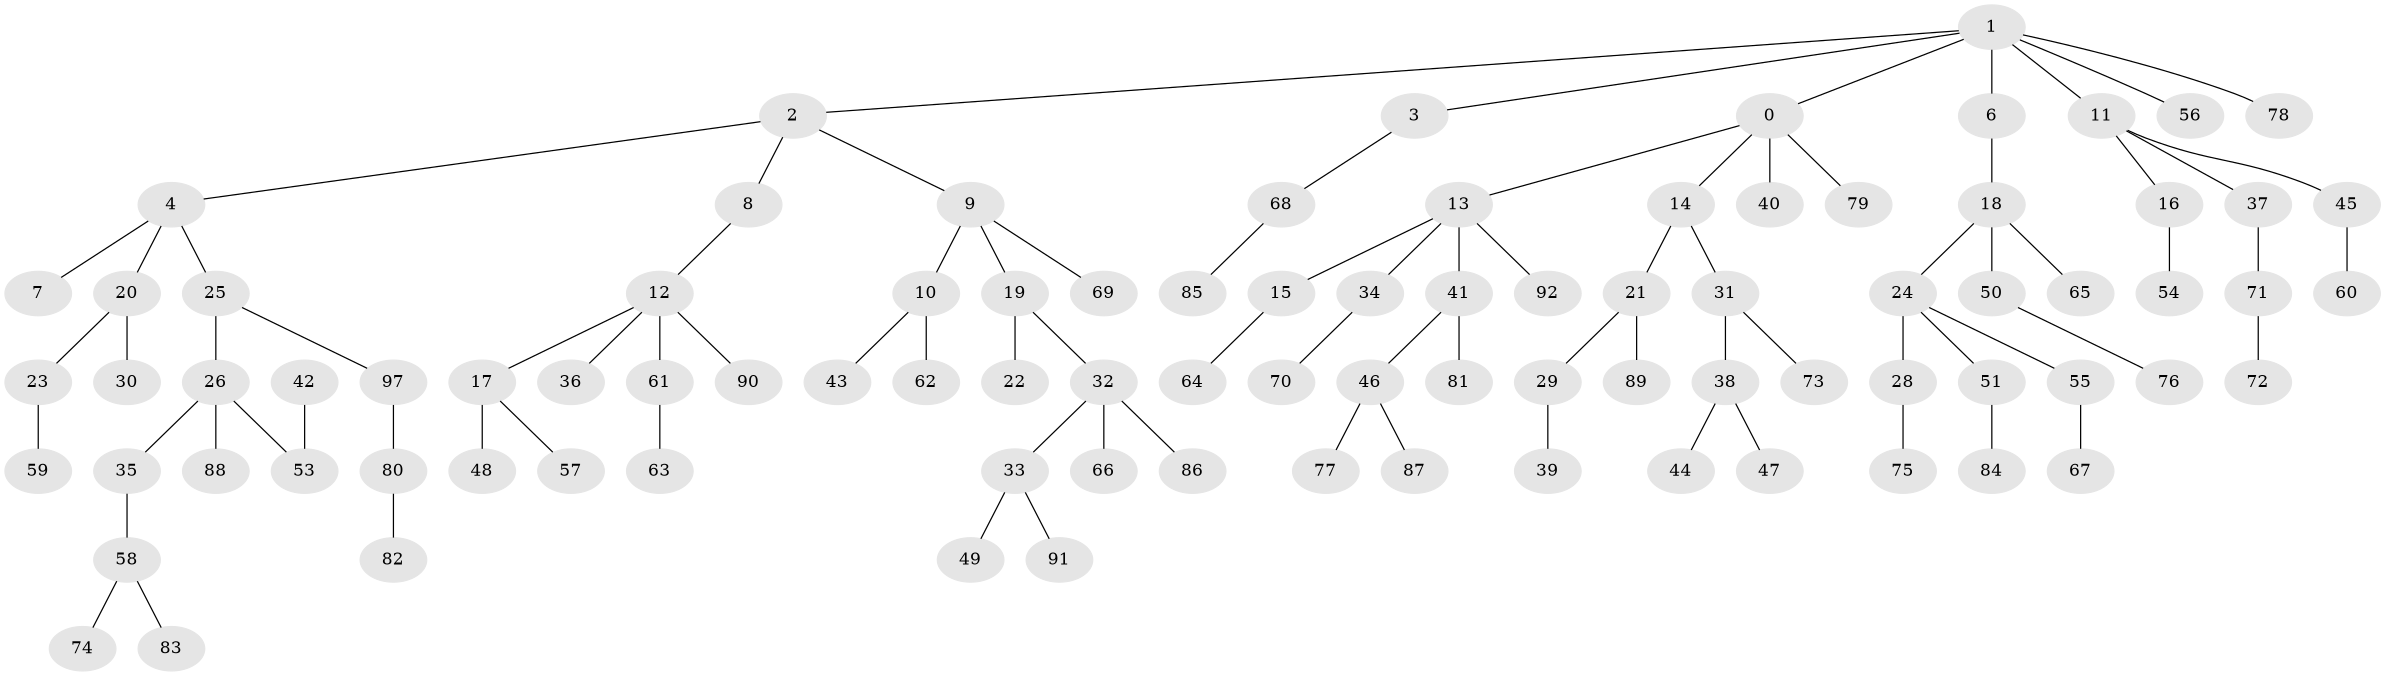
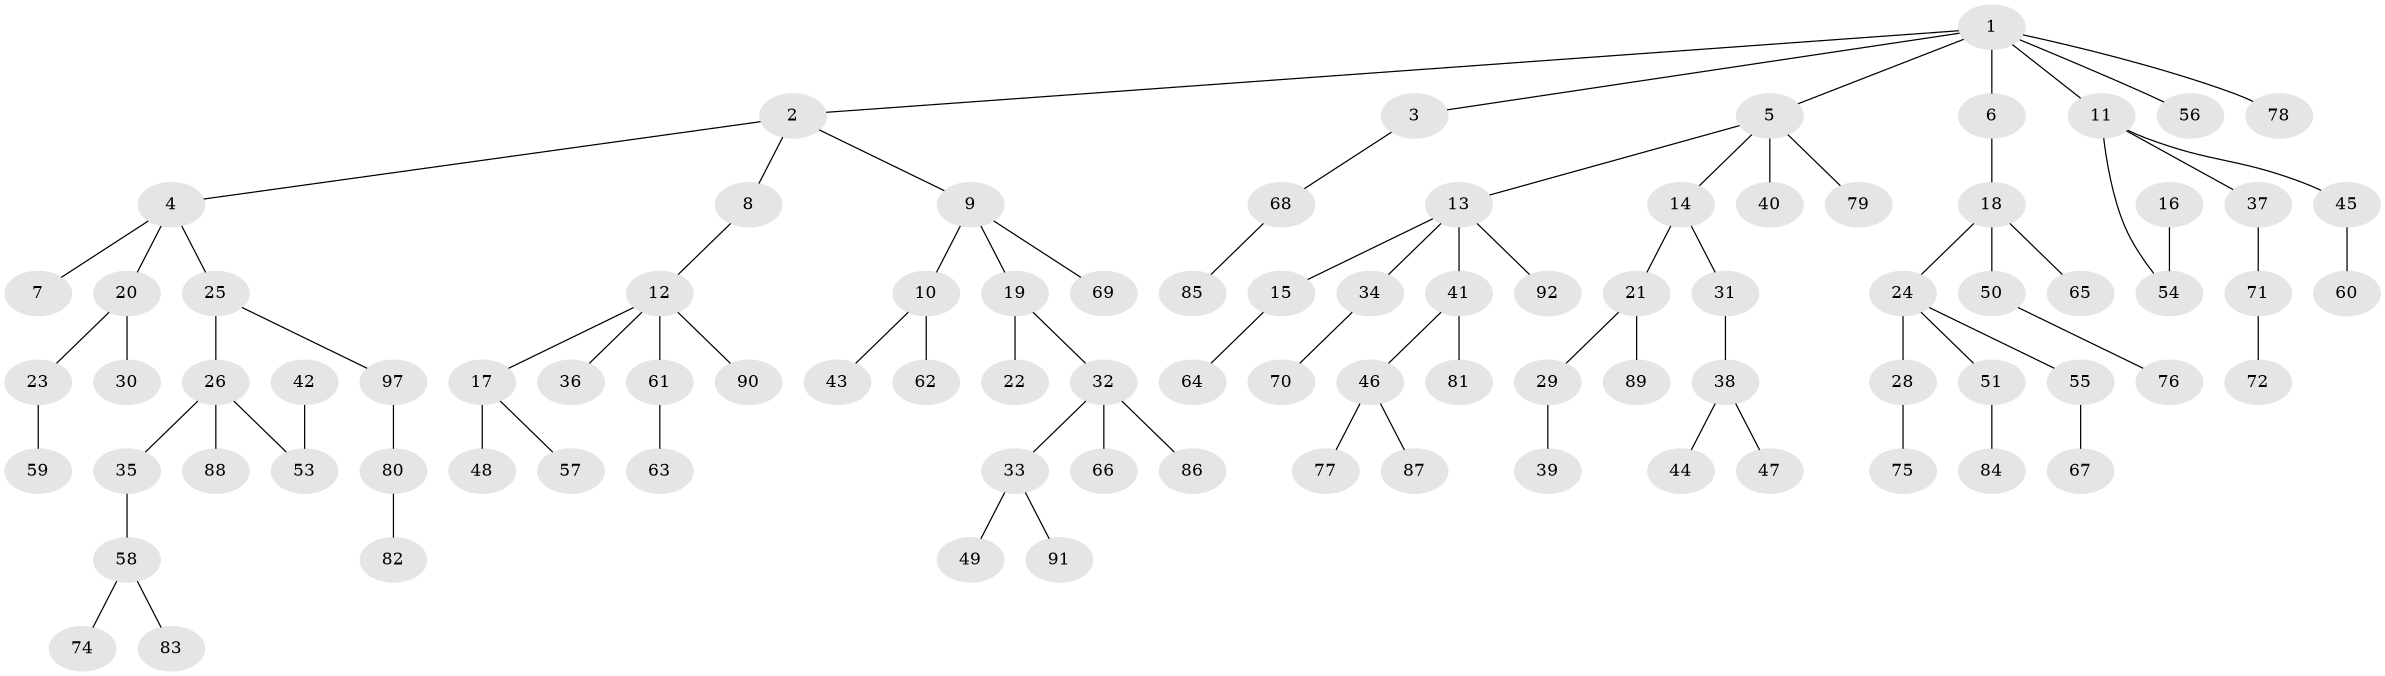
(1770, 116) -> (1770, 116)
(2136, 160) -> (2119, 210)
(1814, 382) -> none
